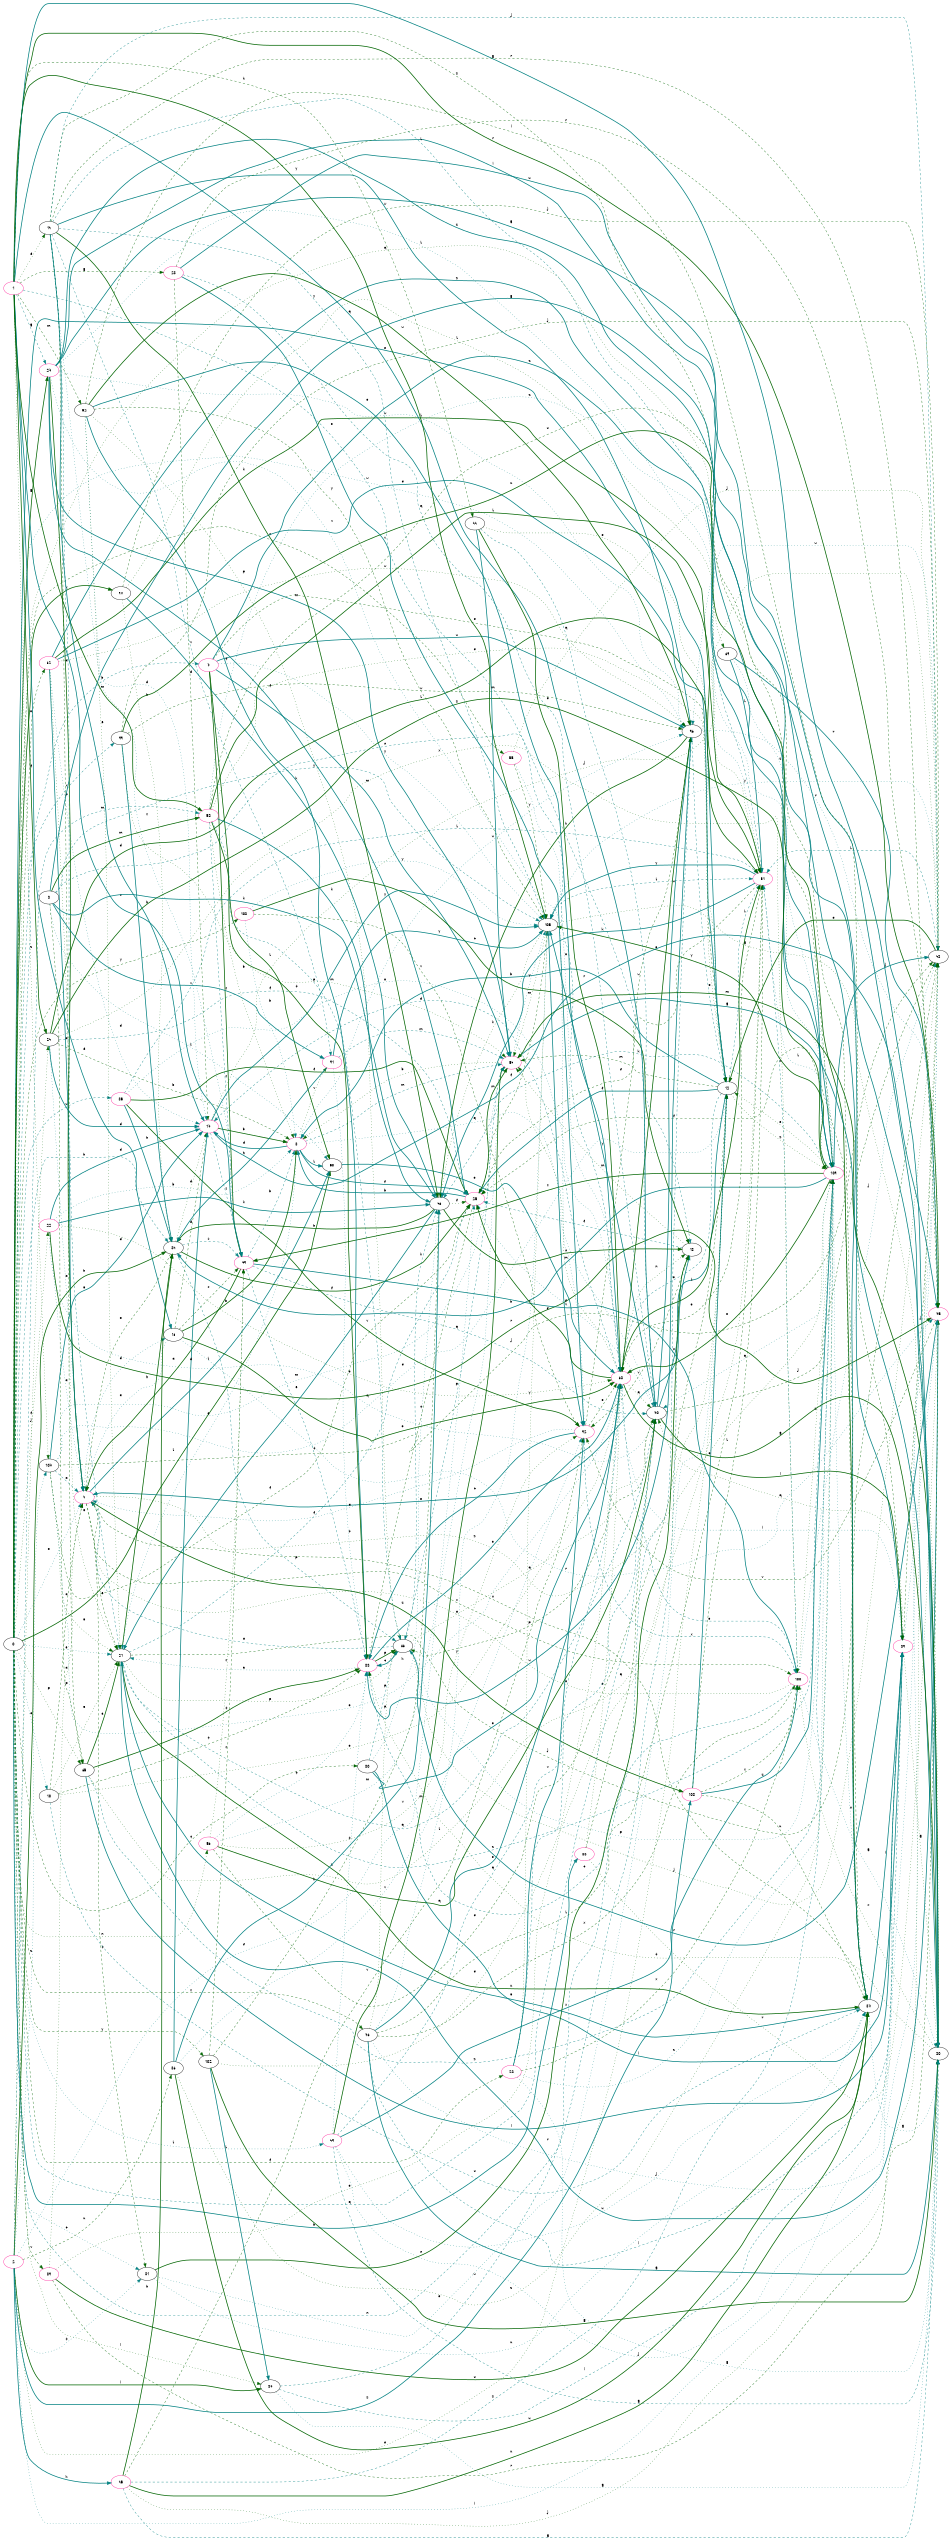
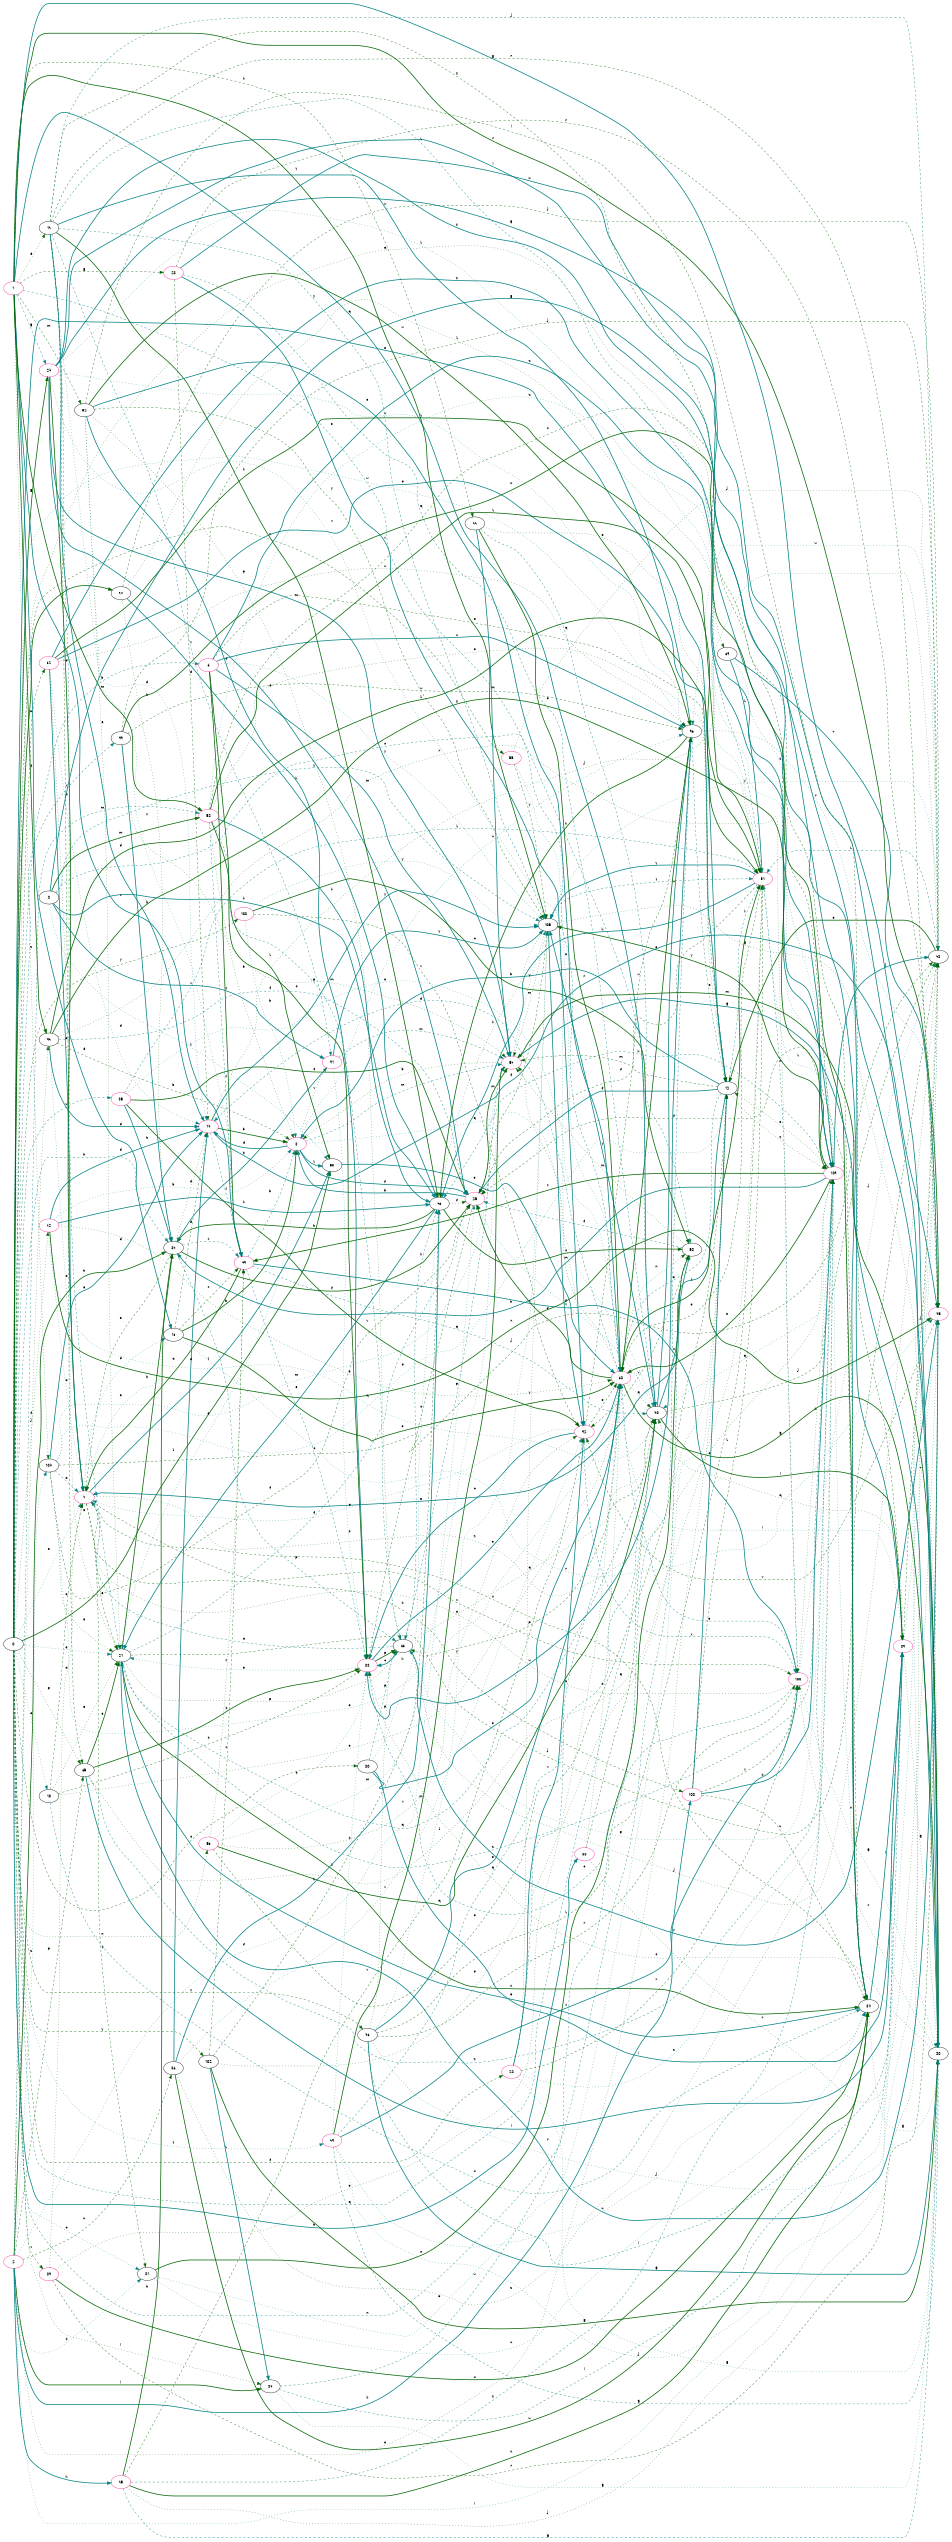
(209, 665) -> (209, 665)
(49, 1040) -> (49, 1040)
(49, 1226) -> (49, 1226)
(692, 1250) -> (692, 1250)
(60, 1290) -> (49, 2018)
(404, 1611) -> (404, 1611)
